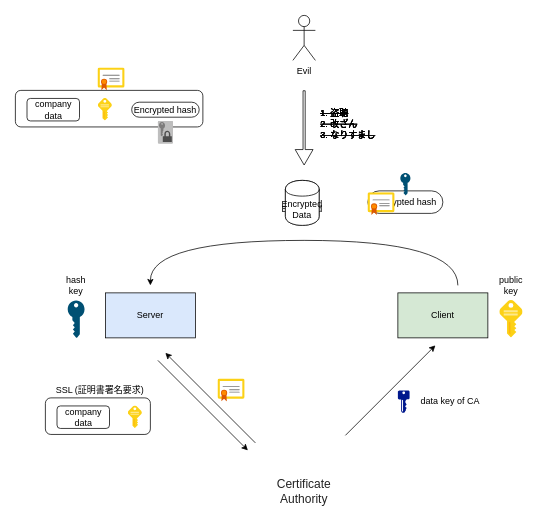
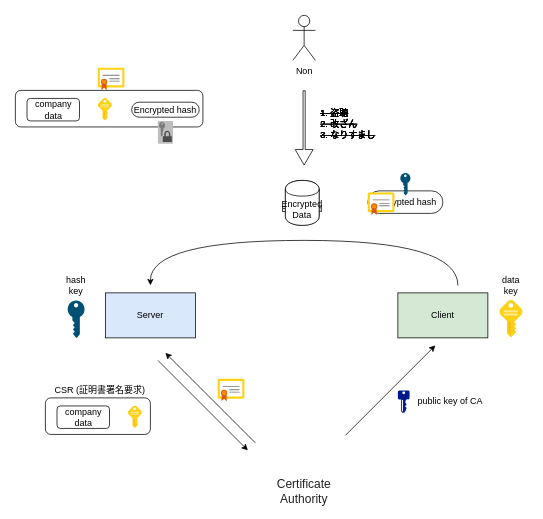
(305, 71) -> (305, 71)
(511, 285) -> (511, 285)
(100, 390) -> (100, 390)
(450, 402) -> (450, 402)
